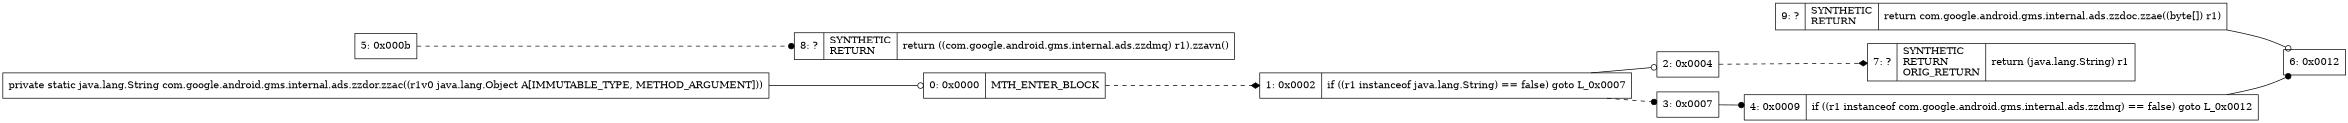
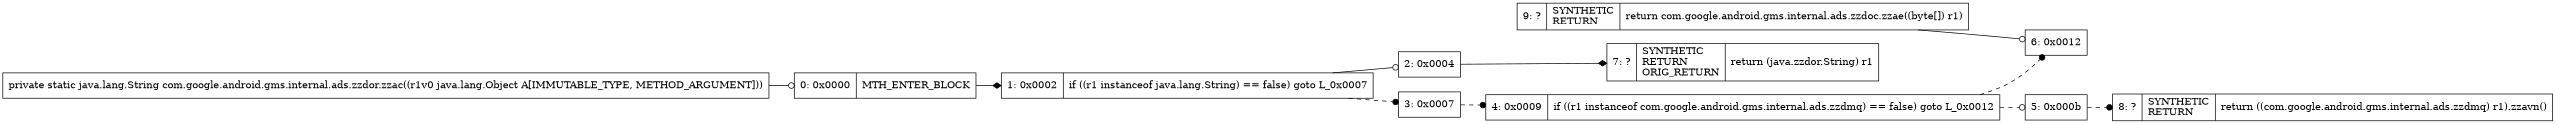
(2060, 62) -> (1802, 62)
(1789, 64) -> (1529, 64)
(1178, 86) -> (984, 86)
(2257, 88) -> (2012, 81)
(1729, 105) -> (1470, 105)
none -> (2010, 107)
